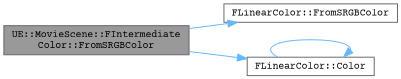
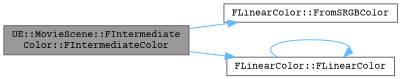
(96, 40) -> (96, 40)
(311, 66) -> (311, 66)
